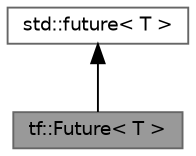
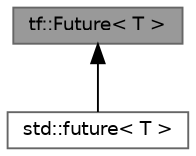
(98, 88) -> (98, 88)
